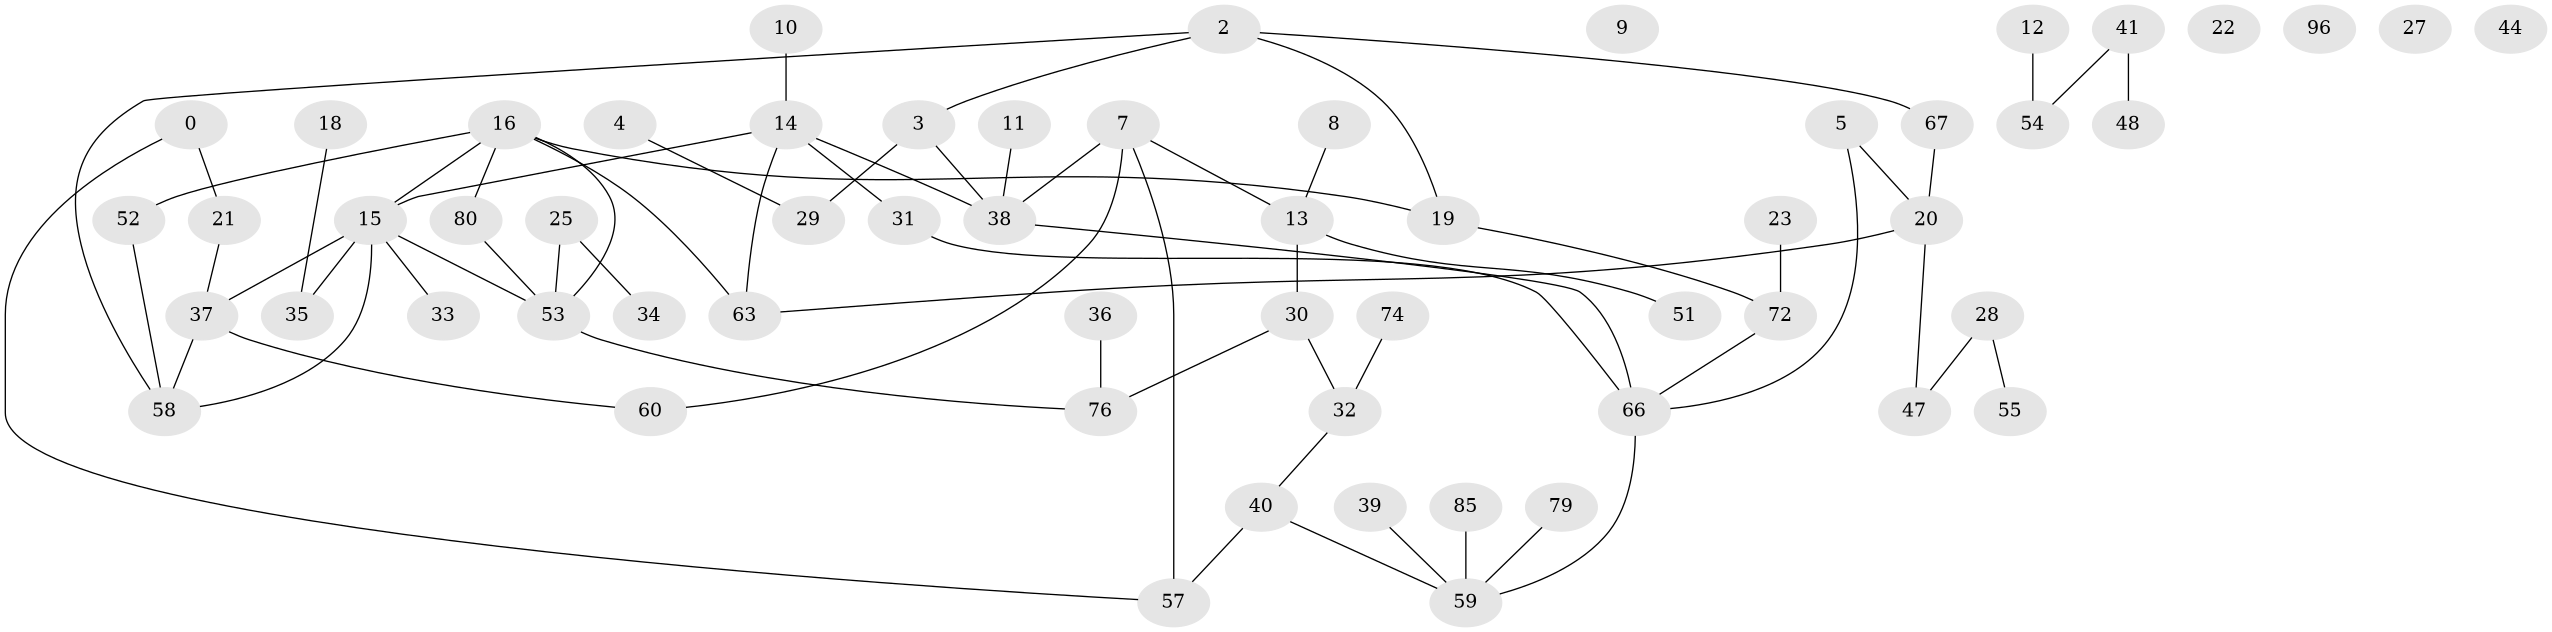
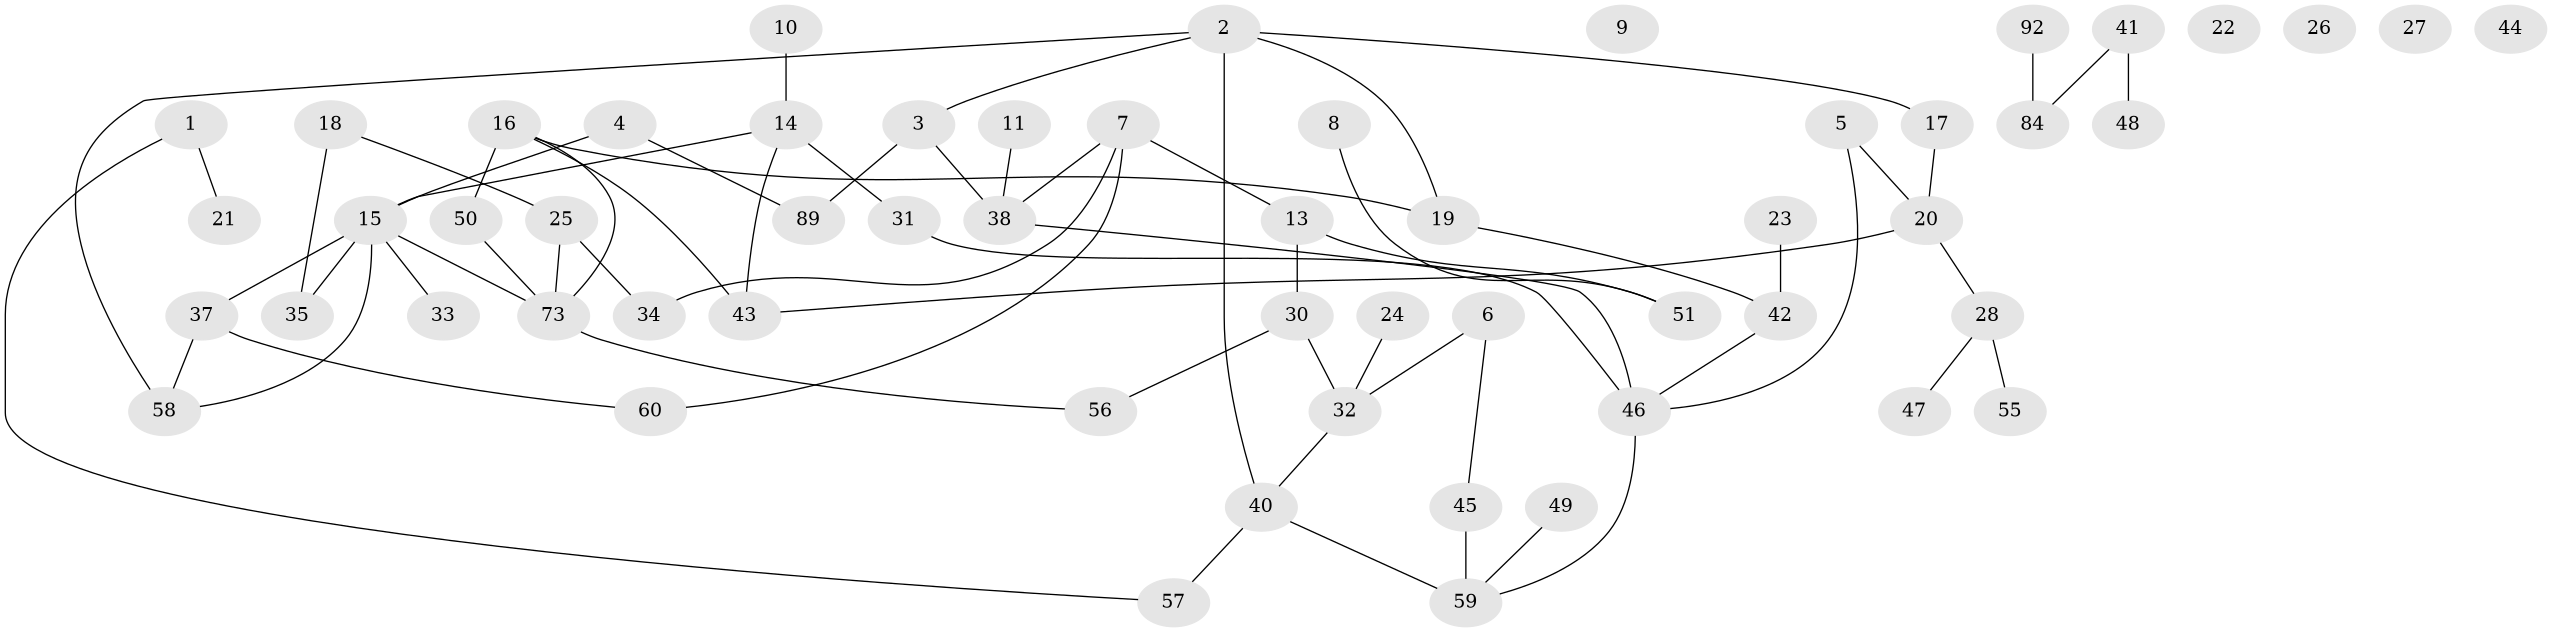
(2033, 29) -> (2033, 29)
(2320, 29) -> (2320, 29)
(191, 125) -> (191, 125)
(1937, 125) -> (1937, 125)
(2033, 125) -> (2033, 125)
none -> (448, 170)
(894, 171) -> none
(438, 173) -> (498, 168)
(1316, 173) -> (1398, 246)
(129, 220) -> none
(466, 220) -> (466, 220)
(809, 220) -> (809, 220)
(213, 268) -> none
none -> (1224, 270)
(554, 316) -> (554, 316)
(745, 316) -> (745, 316)
(1101, 316) -> none
(1393, 316) -> (1393, 316)
none -> (1488, 316)
(1781, 316) -> (1781, 316)
(1921, 316) -> (1957, 268)
(1174, 361) -> (924, 284)
(1101, 412) -> (1101, 412)
(1634, 412) -> (1634, 412)
(1370, 507) -> none
(1466, 507) -> (1466, 507)
(1561, 507) -> (1561, 507)
